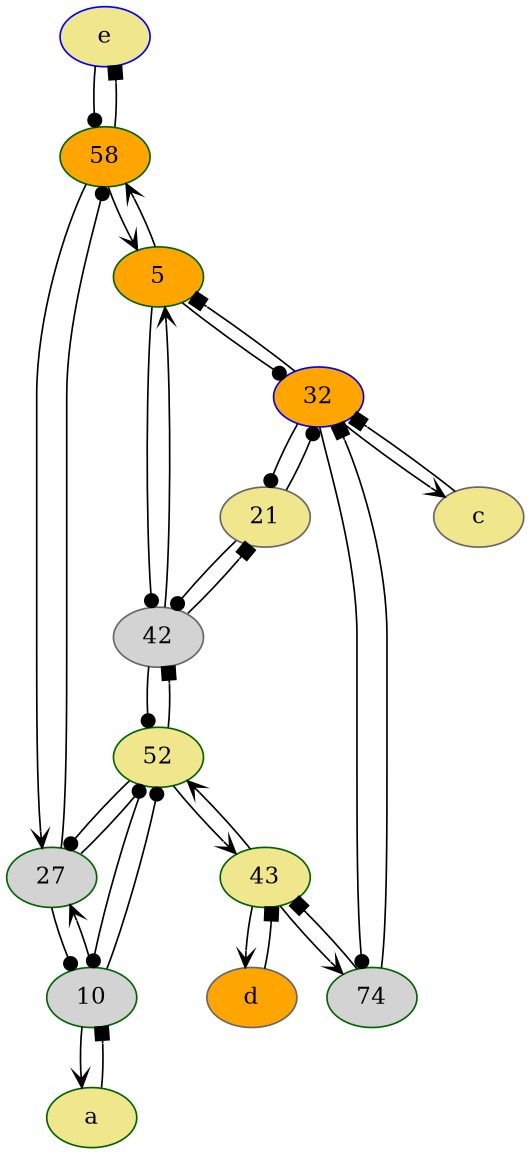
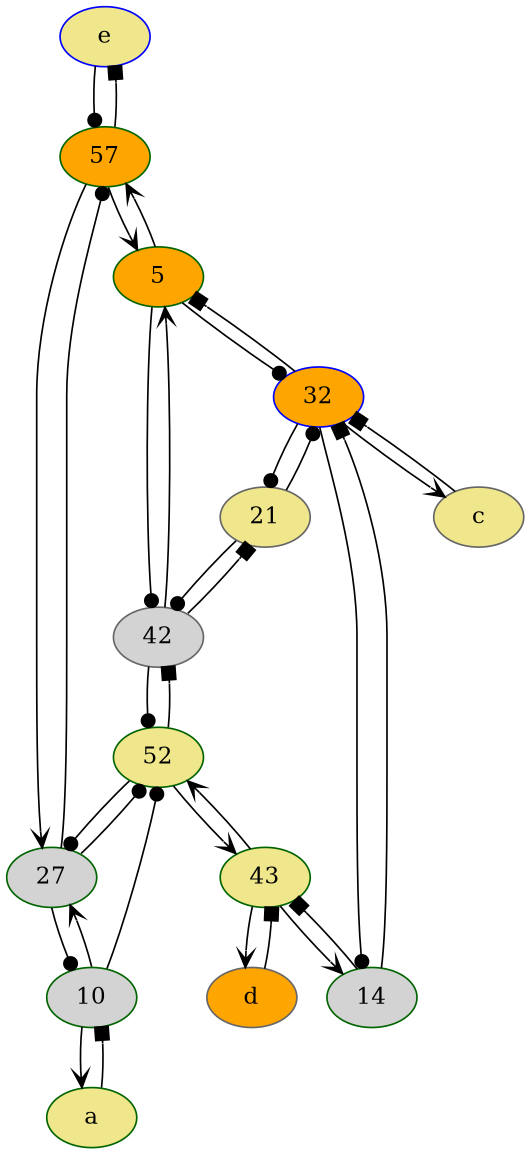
(105, 157) -> (105, 157)
(116, 869) -> none
(372, 997) -> (372, 997)
